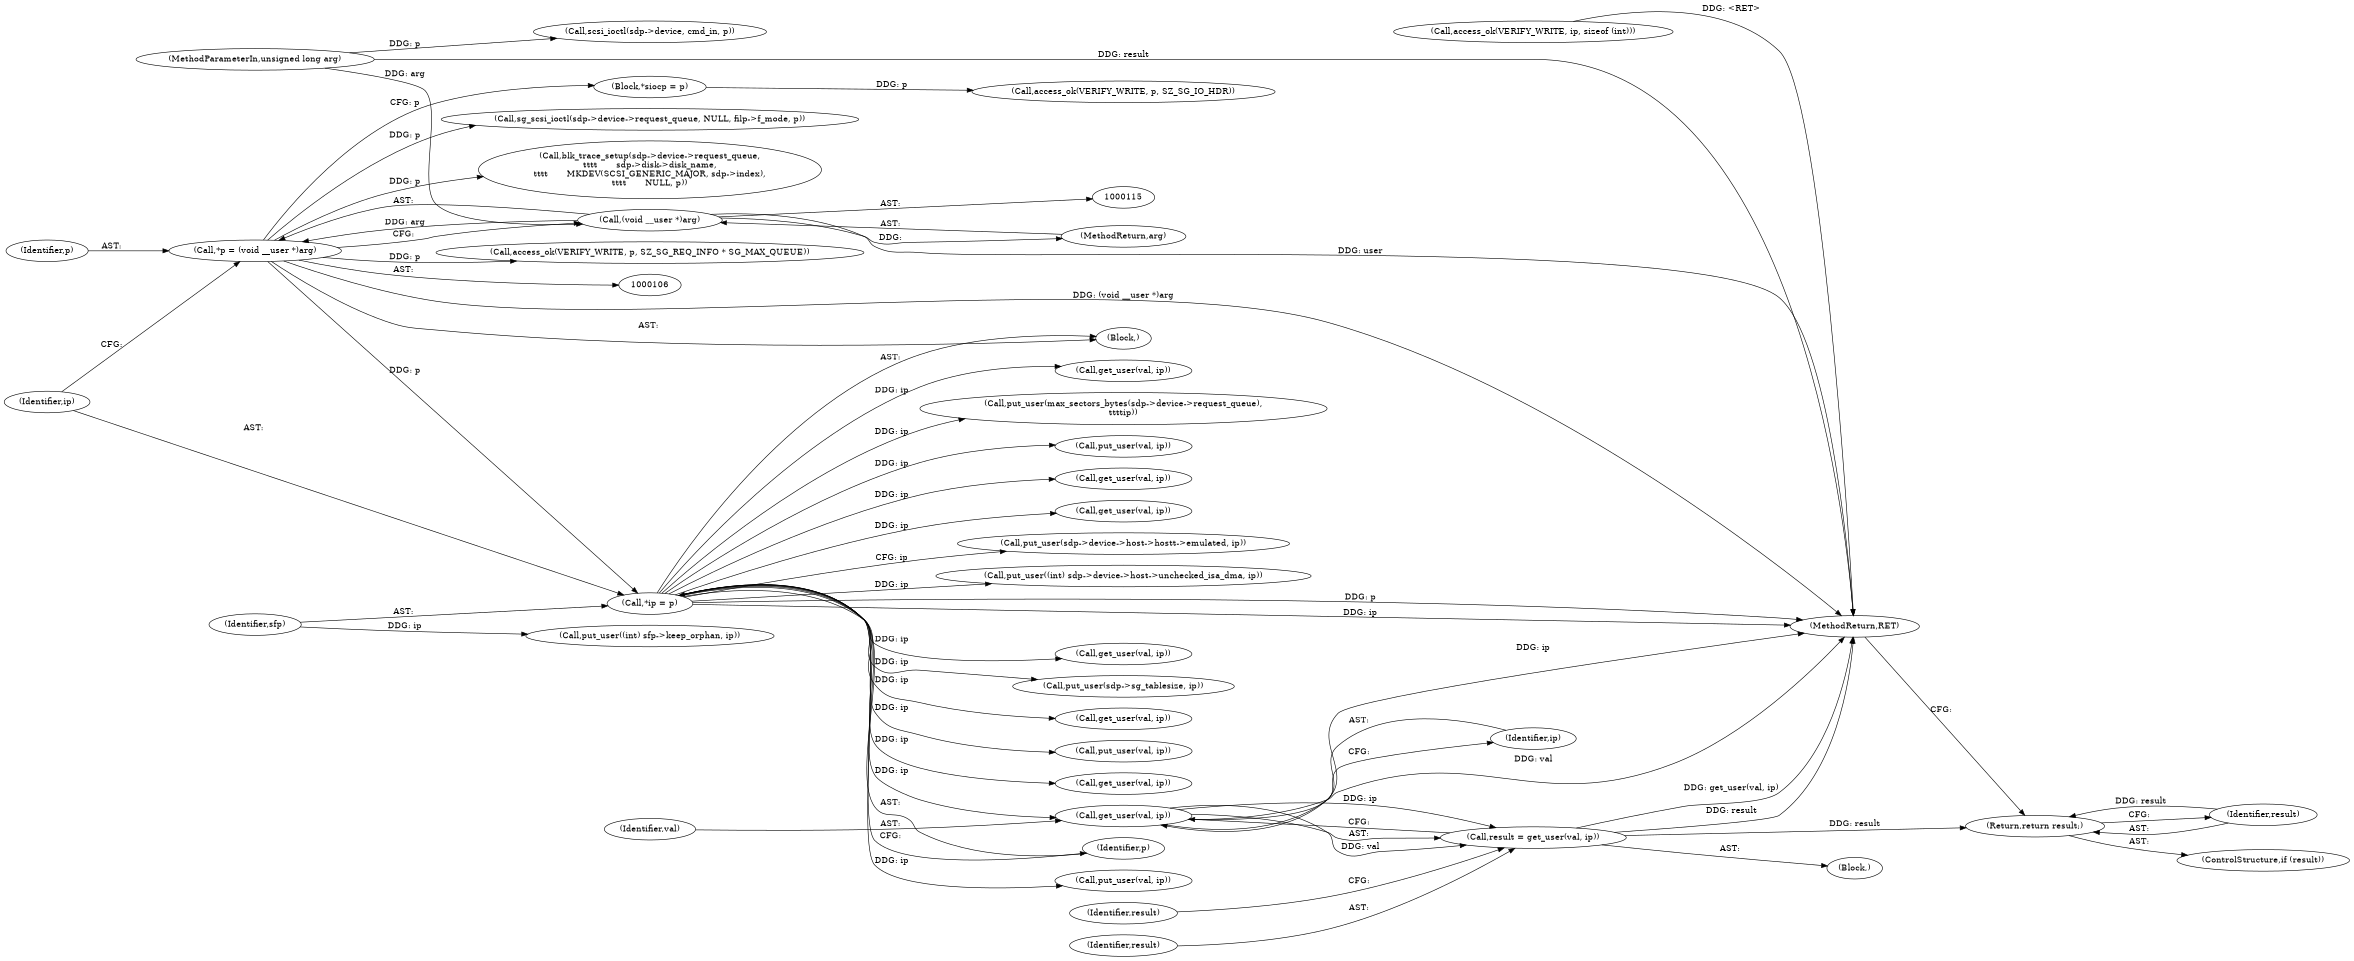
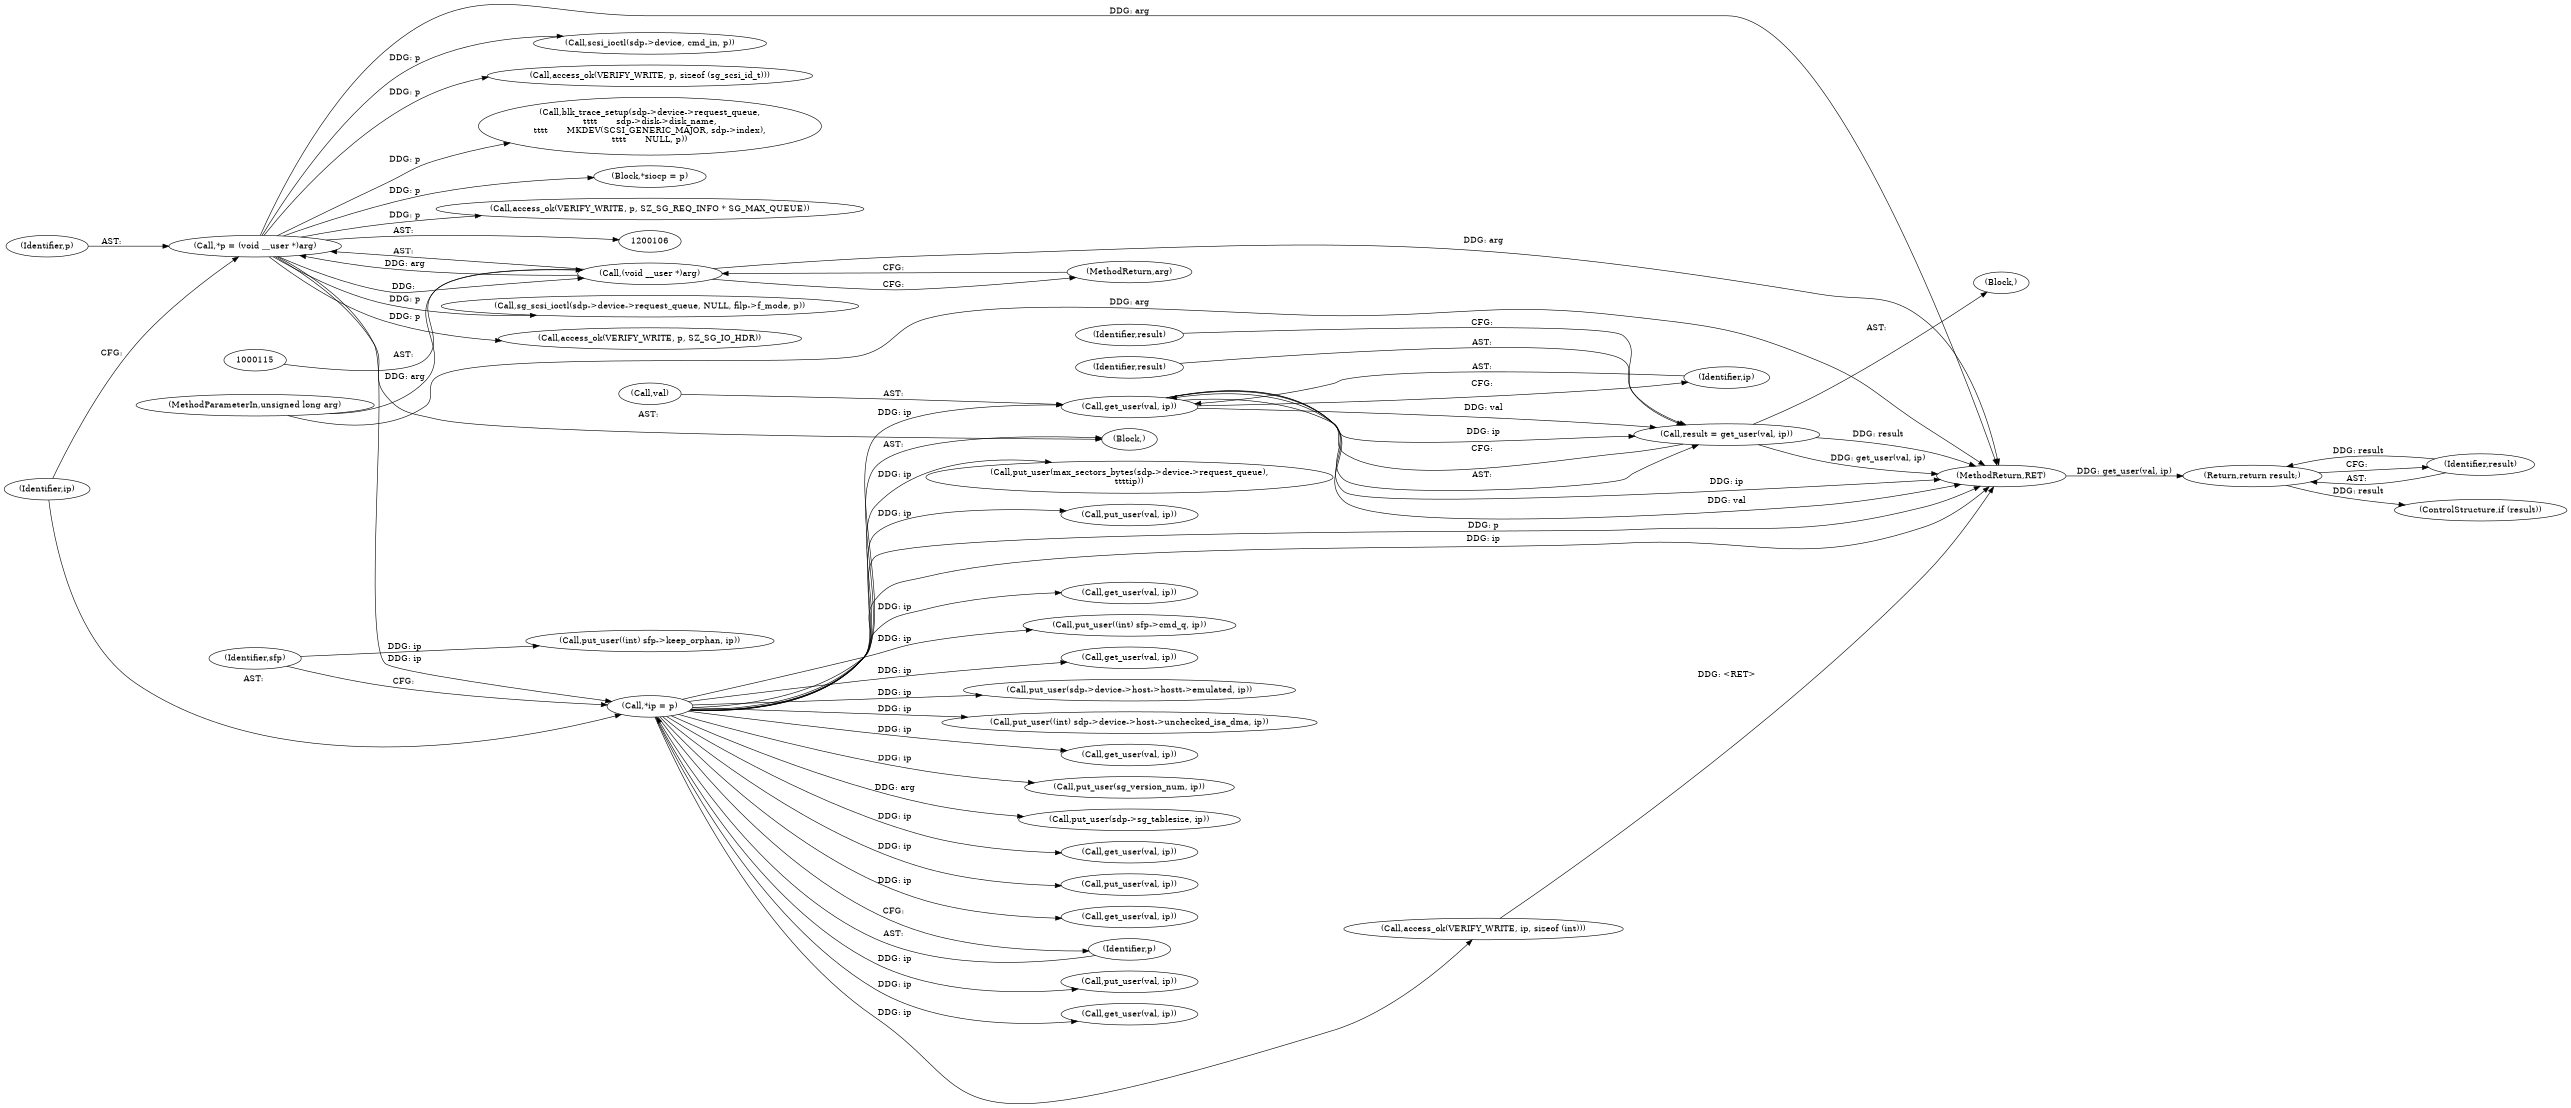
(450, 46) -> (380, 89)
(1124, 55) -> (1130, 302)
none -> (650, 76)
(837, 89) -> (375, 318)
(405, 103) -> (405, 191)
(903, 208) -> (426, 358)
(892, 224) -> (895, 268)
(405, 234) -> (405, 287)
(892, 238) -> (895, 285)
(1360, 251) -> (1484, 240)
(650, 285) -> (650, 241)
(1124, 296) -> (1130, 11)
(405, 371) -> (405, 659)
(892, 558) -> (895, 693)
(405, 612) -> (405, 681)
none -> (1130, 625)
(892, 662) -> (895, 788)
(1943, 710) -> (2125, 471)
none -> (1130, 787)
(650, 829) -> (650, 394)
(1792, 832) -> none
(2141, 842) -> (2358, 491)
none -> (987, 1100)
